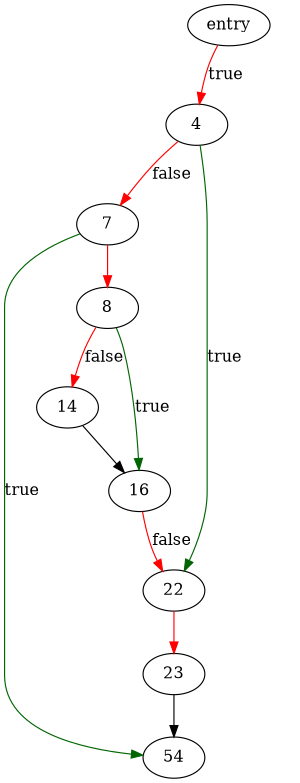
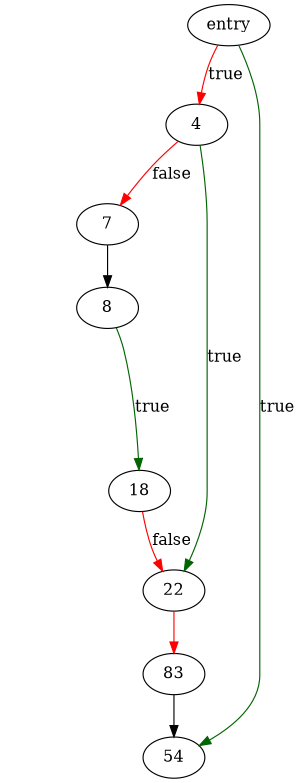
(108, 260) -> (108, 260)
(68, 407) -> none
(140, 491) -> (140, 491)
(5, 517) -> (260, 402)
(174, 674) -> (174, 674)
